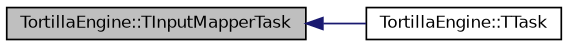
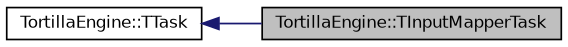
(345, 24) -> (240, 24)
